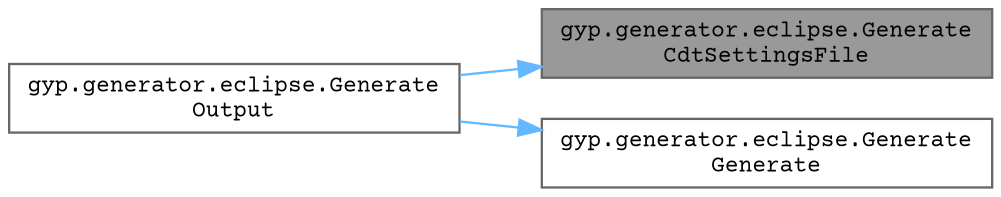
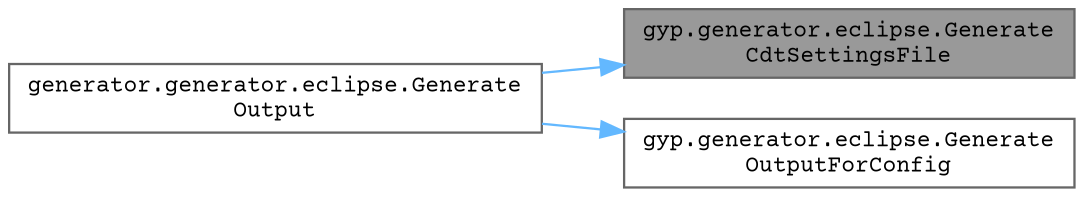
(234, 98) -> (275, 98)
(767, 153) -> (849, 153)
